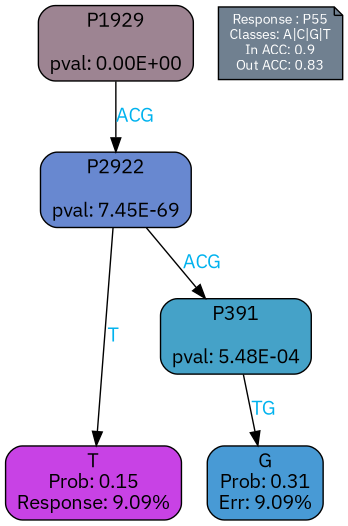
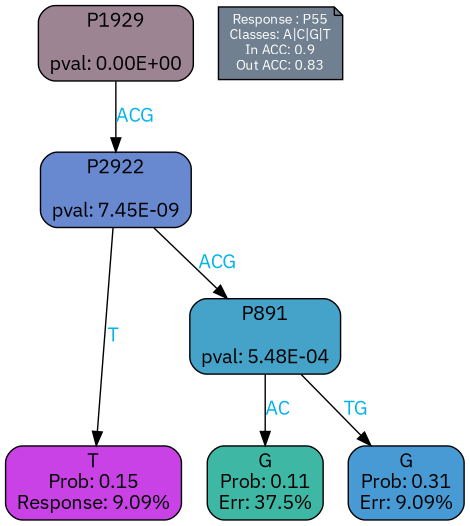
(116, 190) -> (116, 190)
(236, 336) -> (265, 336)
none -> (265, 483)
